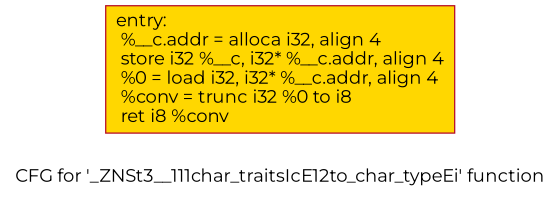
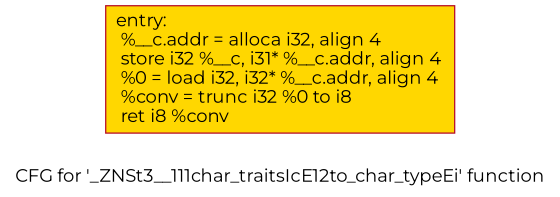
(280, 59) -> (279, 59)
